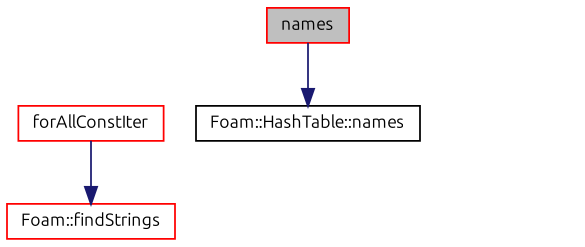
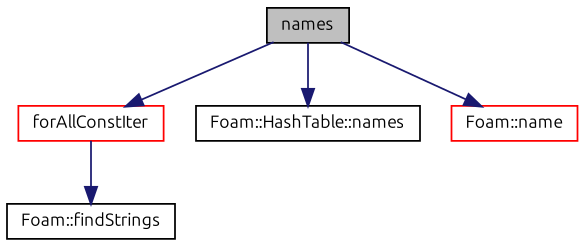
(308, 25) -> (308, 25)
none -> (208, 71)
none -> (514, 123)
(91, 221) -> (91, 221)
